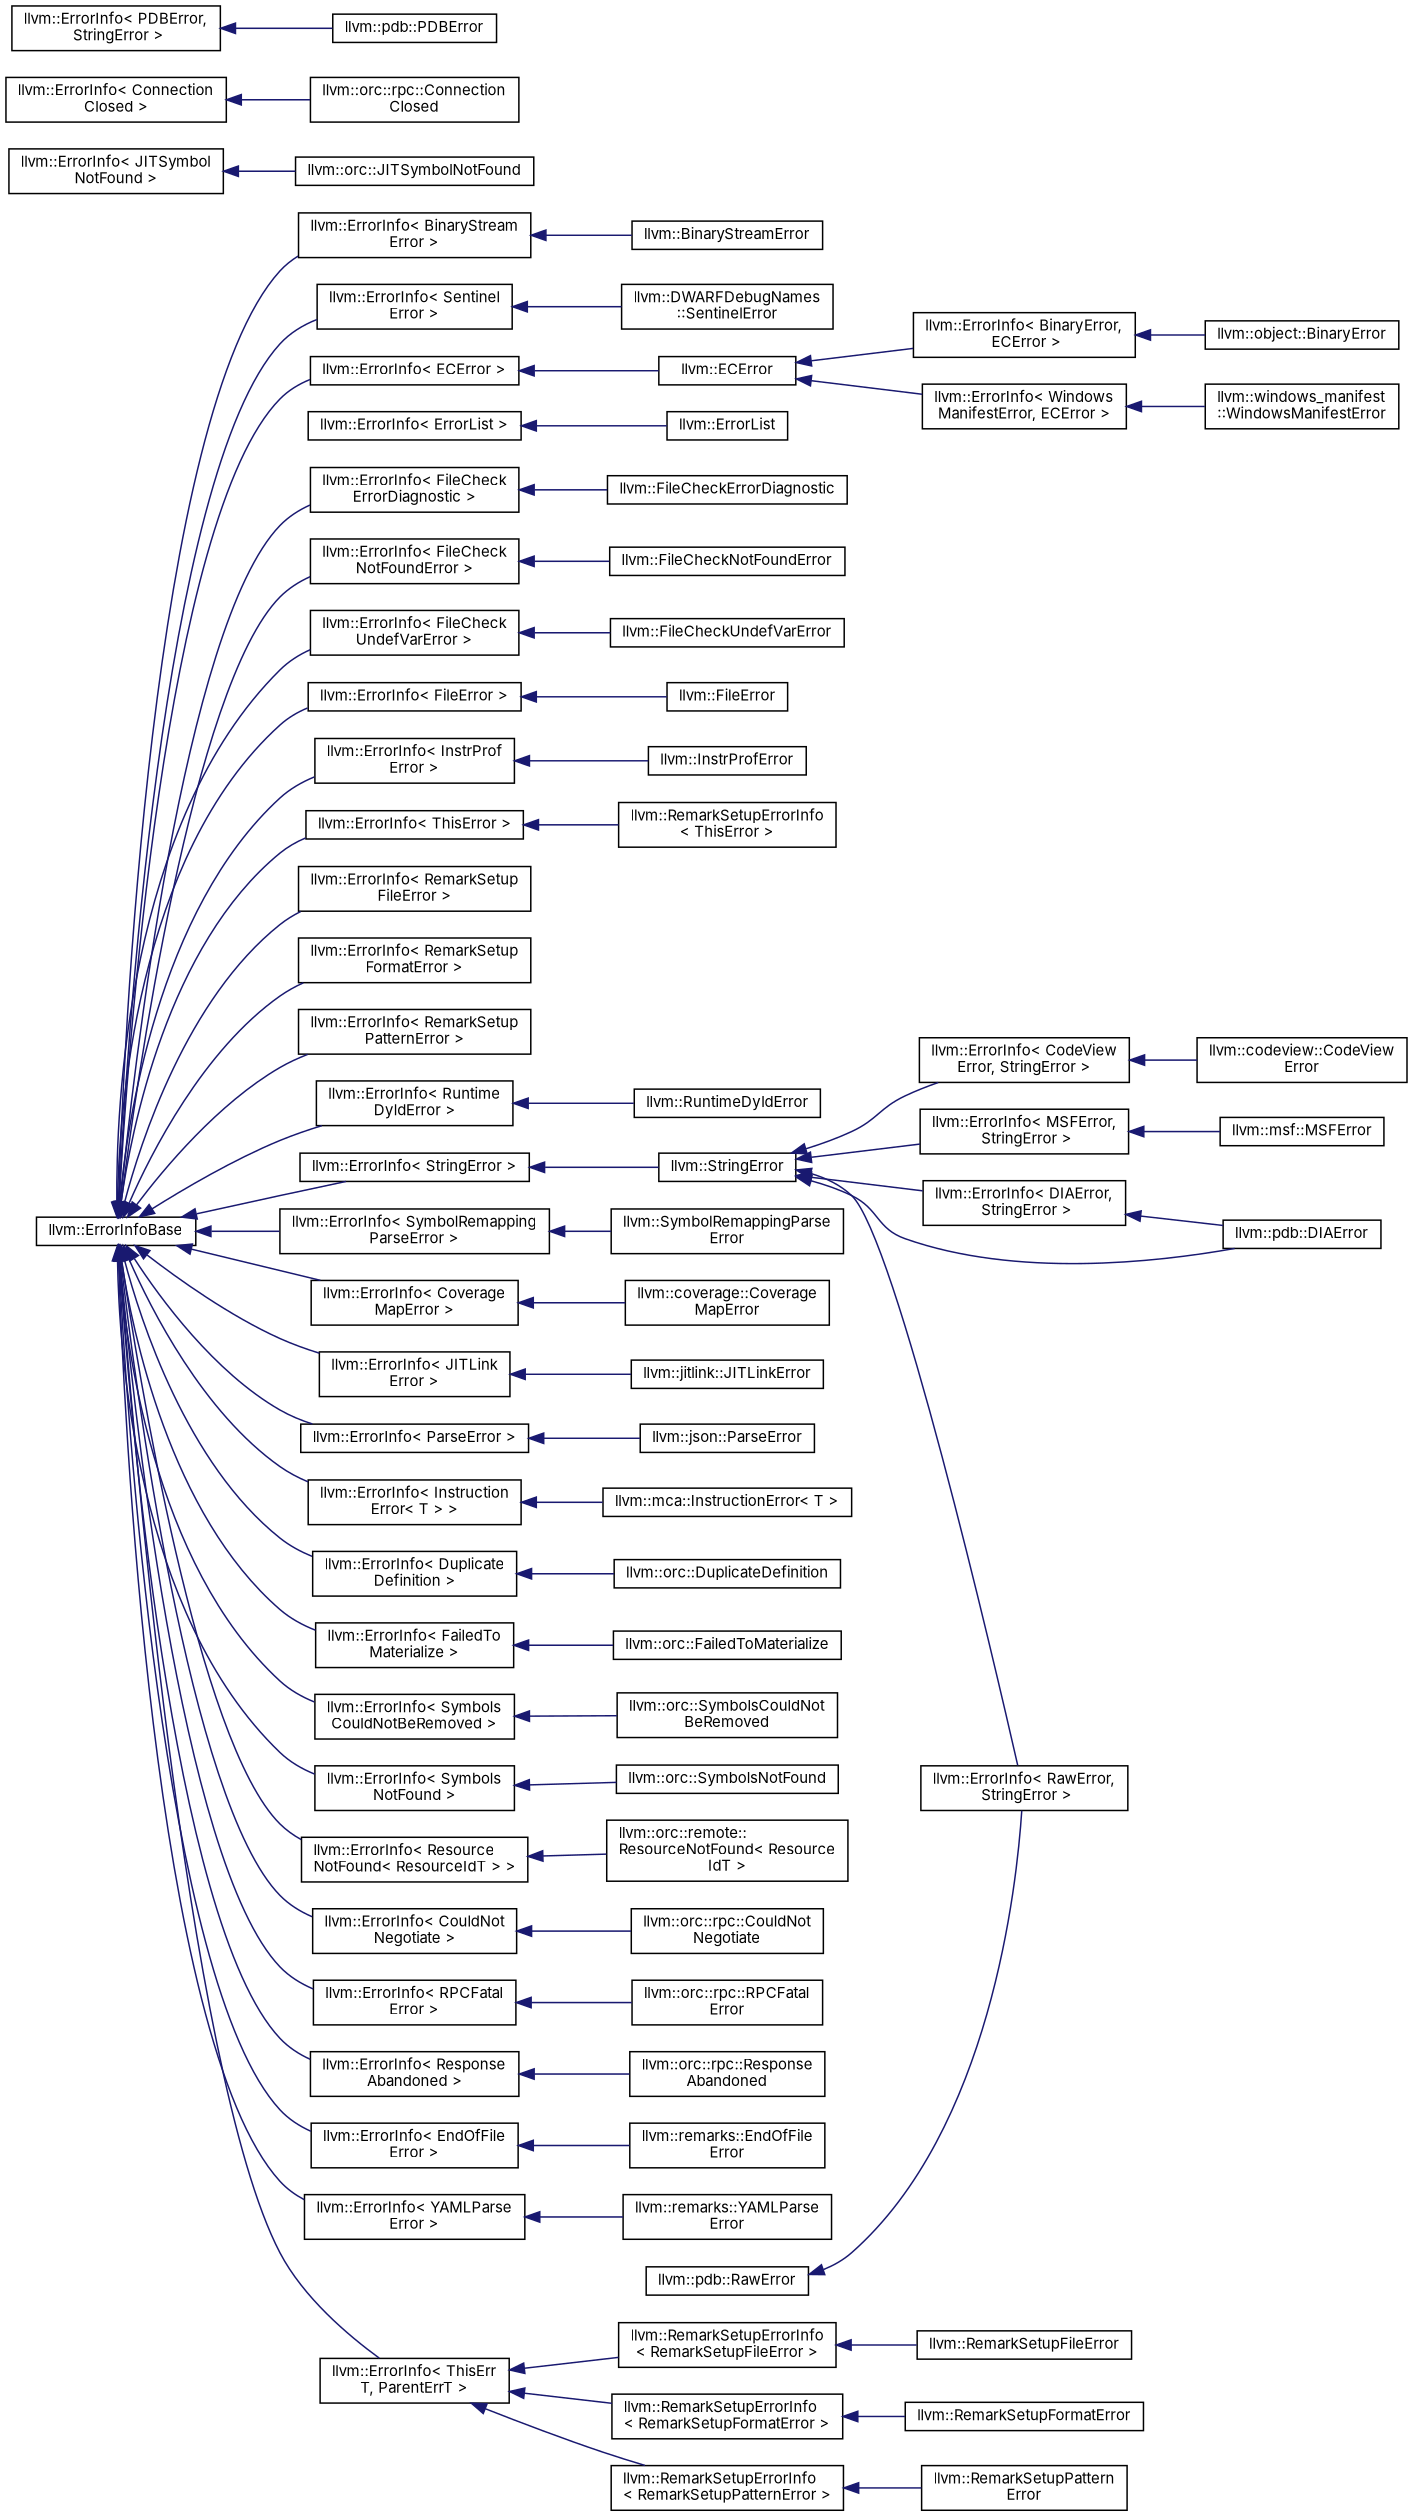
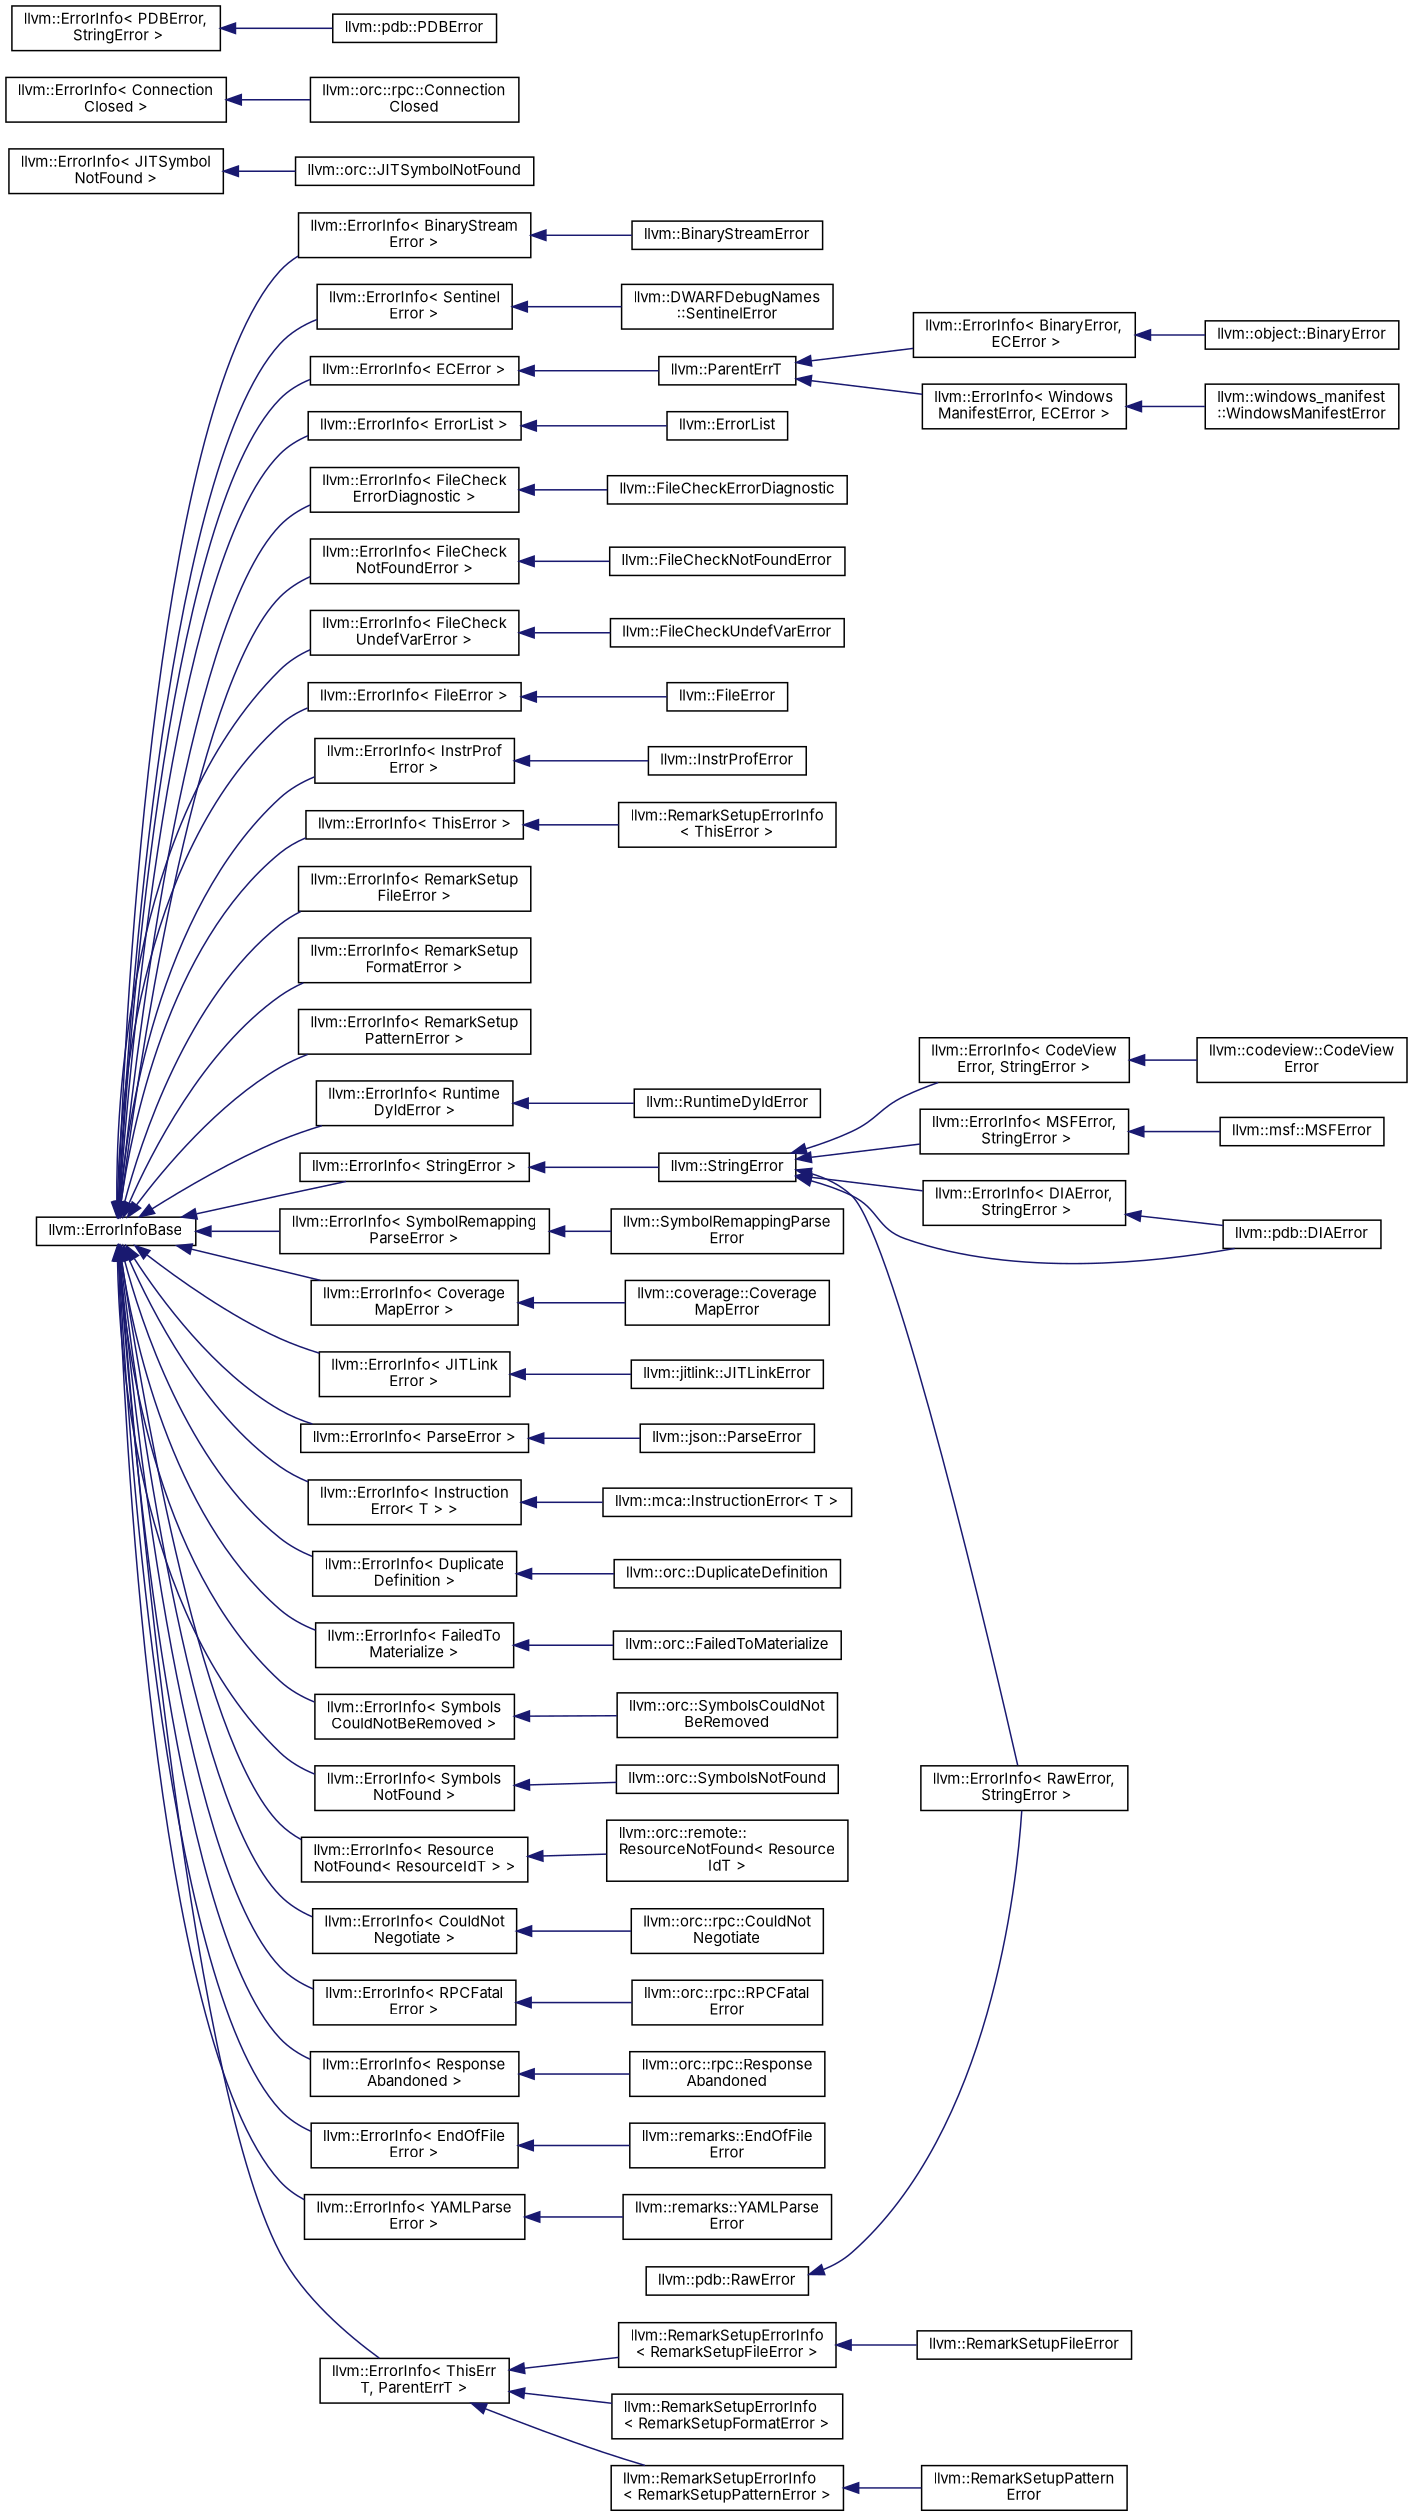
(727, 371) -> (727, 371)
none -> (177, 742)
(1024, 2416) -> none
